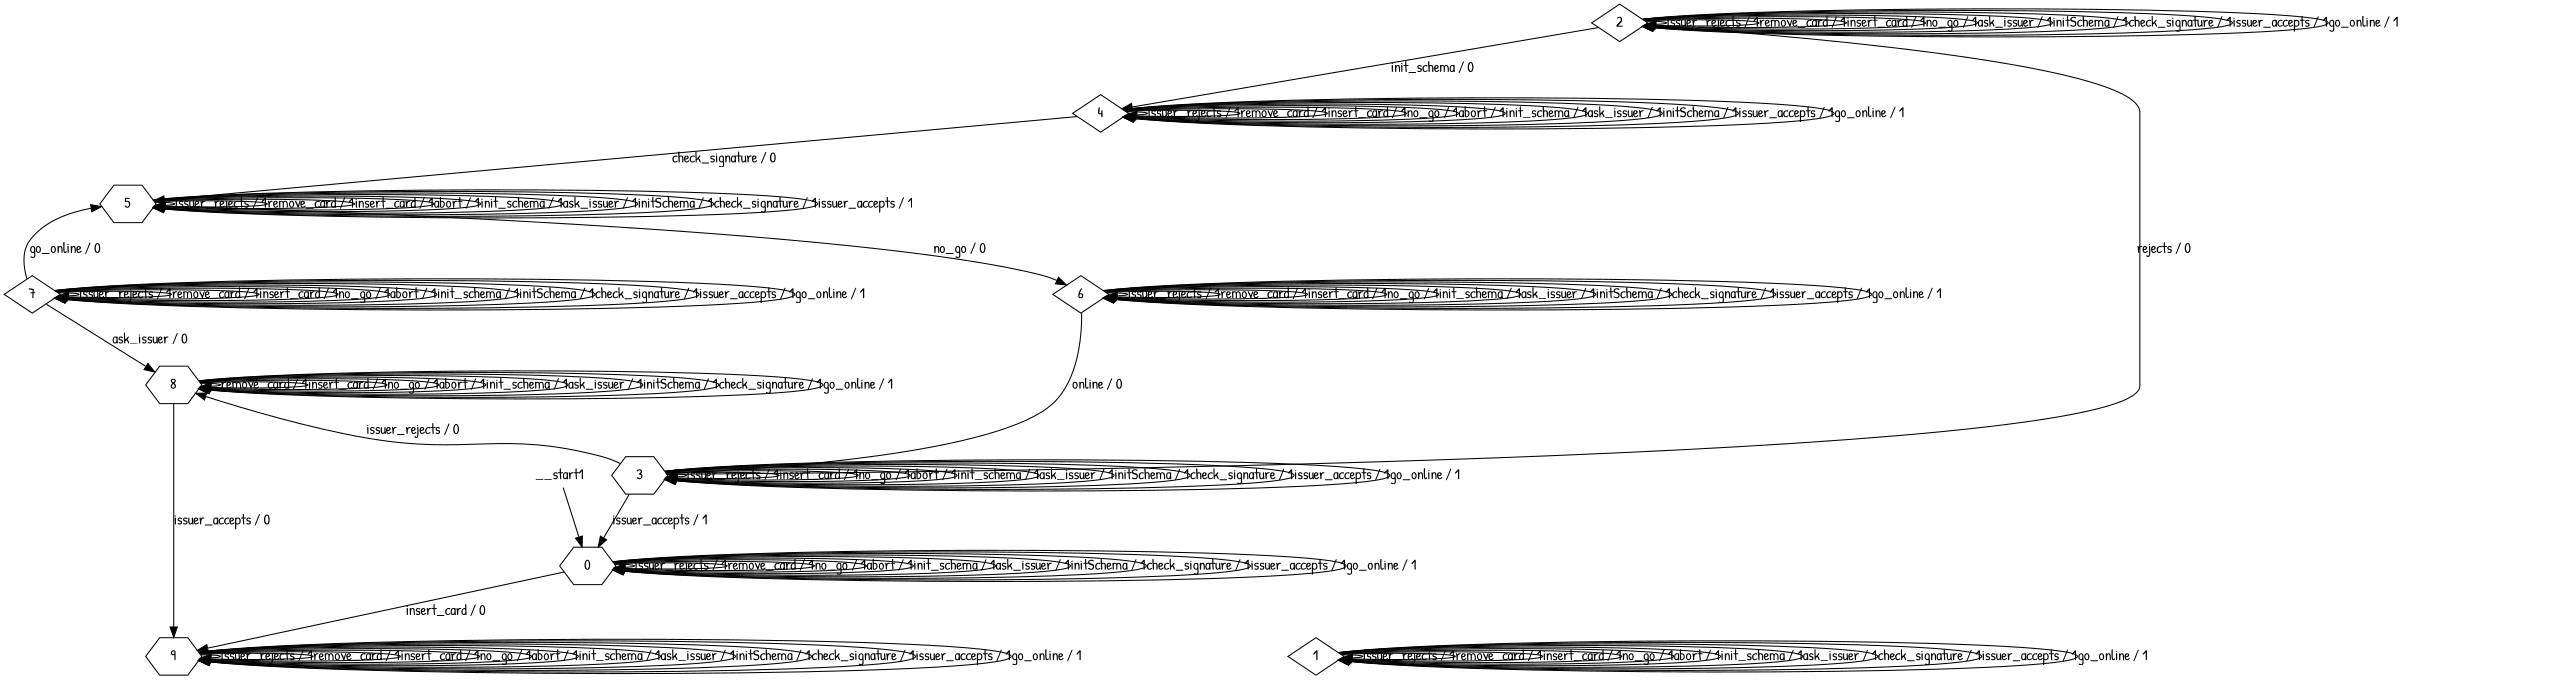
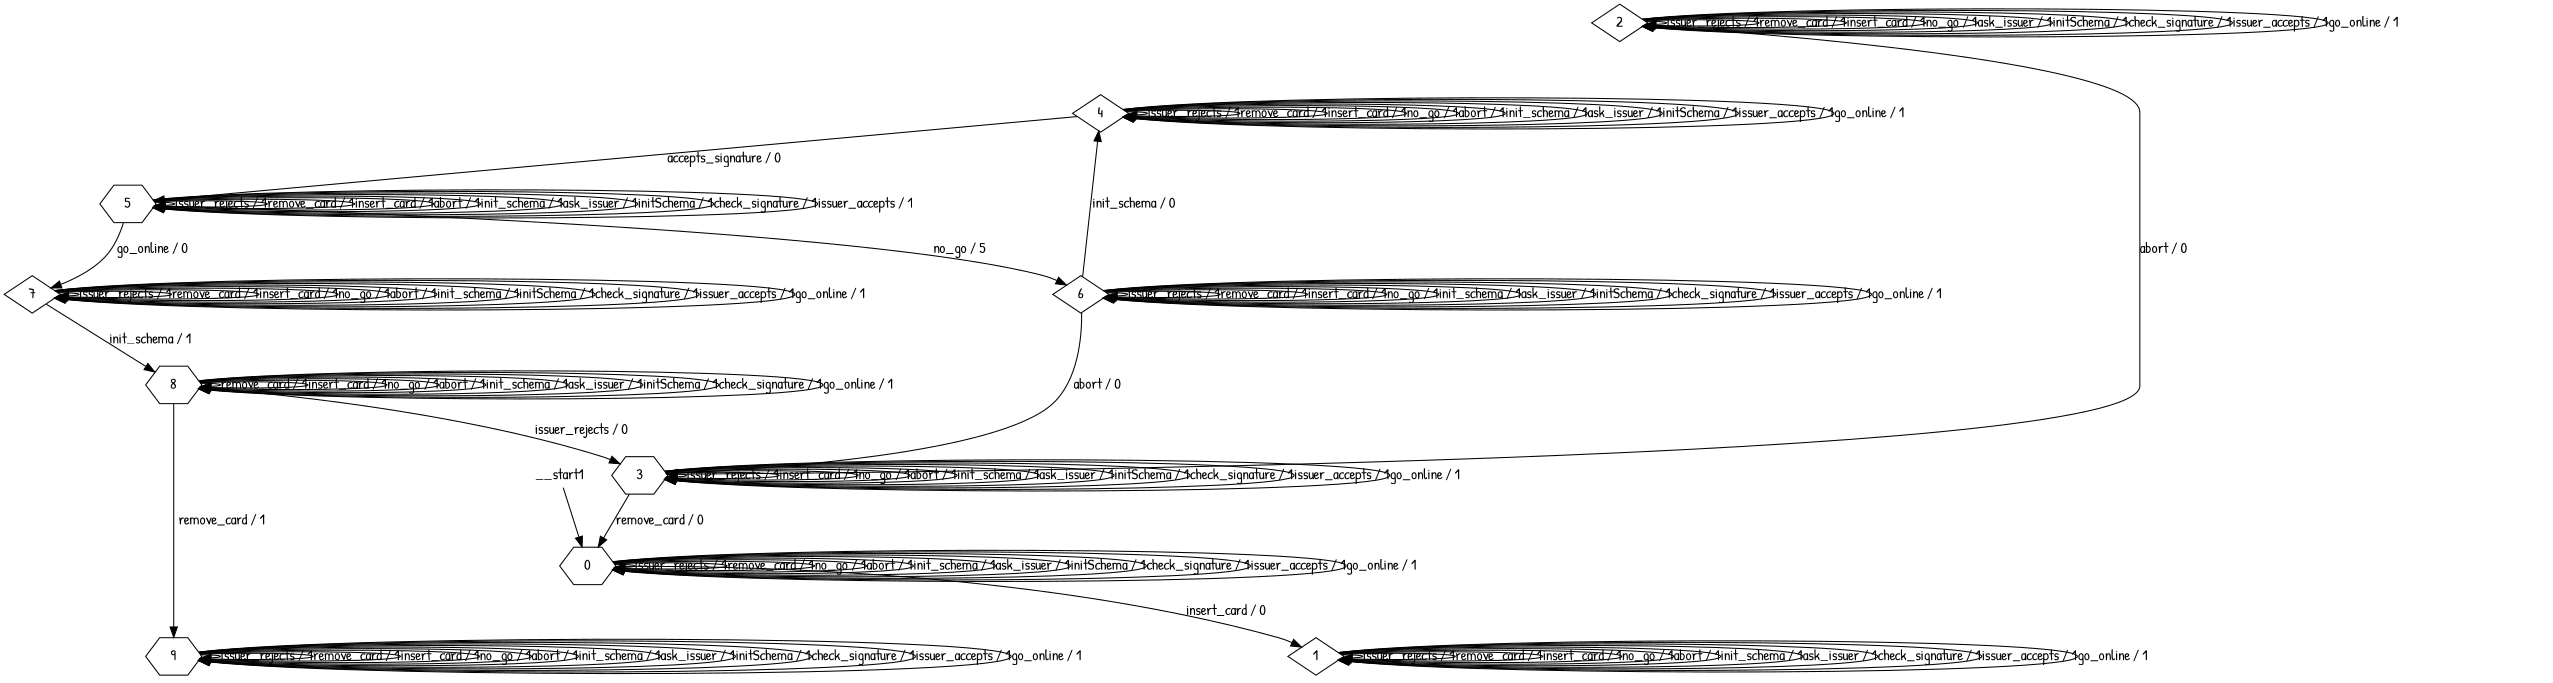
(1365, 67) -> (1090, 209)
(724, 159) -> (724, 159)
(41, 229) -> (100, 262)
(960, 249) -> (960, 249)
(2164, 249) -> (2164, 249)
(150, 340) -> (150, 340)
(1097, 385) -> (1097, 385)
(411, 443) -> (407, 413)
(222, 521) -> (222, 521)
(660, 521) -> (660, 521)
(386, 610) -> (1024, 590)
